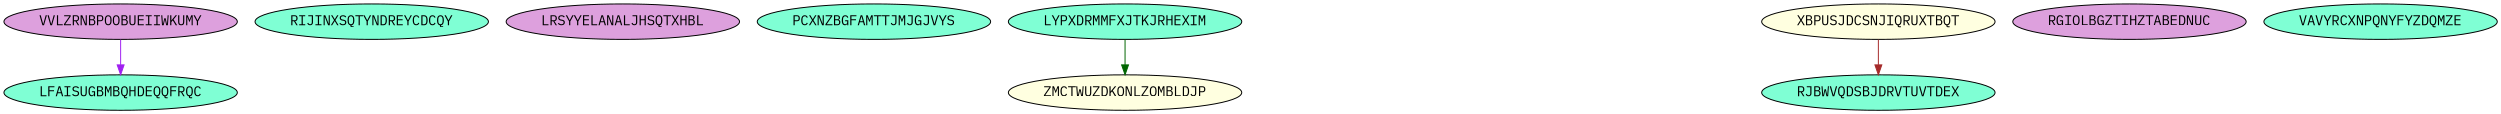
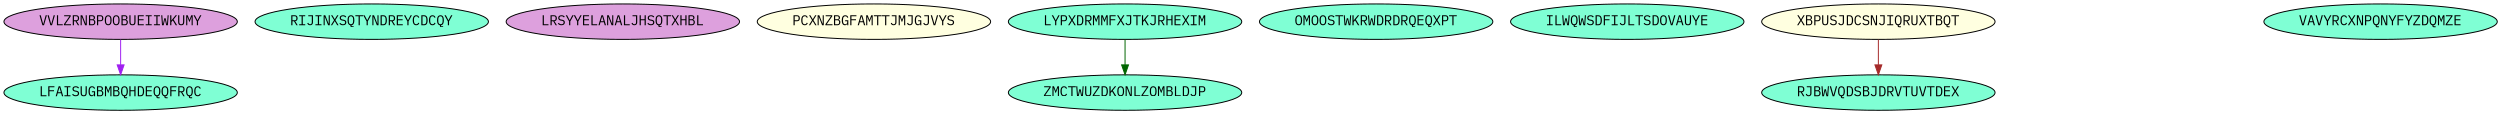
(874, 22) -> (874, 22)
none -> (1376, 22)
none -> (1627, 22)
(2129, 22) -> none
(1125, 93) -> (1125, 93)
